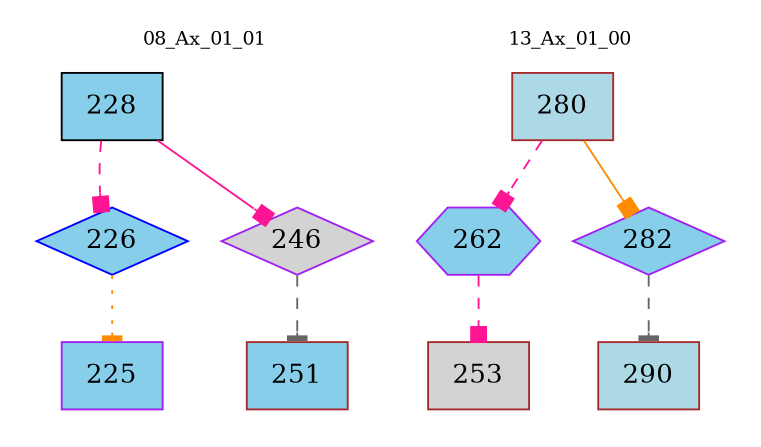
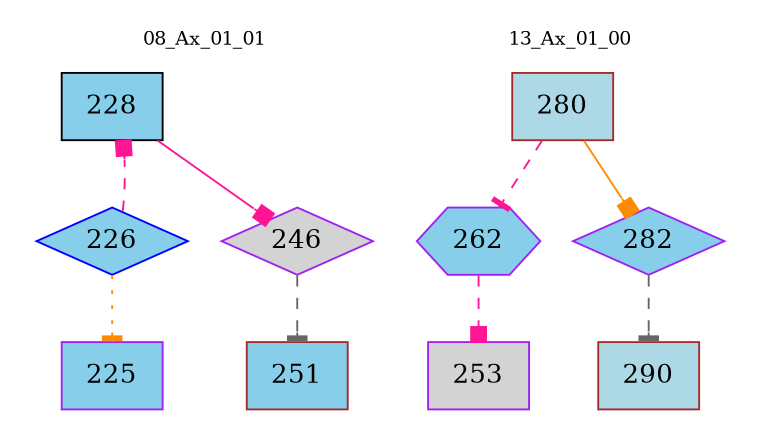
(526, 166) -> (526, 166)
(100, 167) -> (125, 186)
(479, 376) -> (479, 376)
